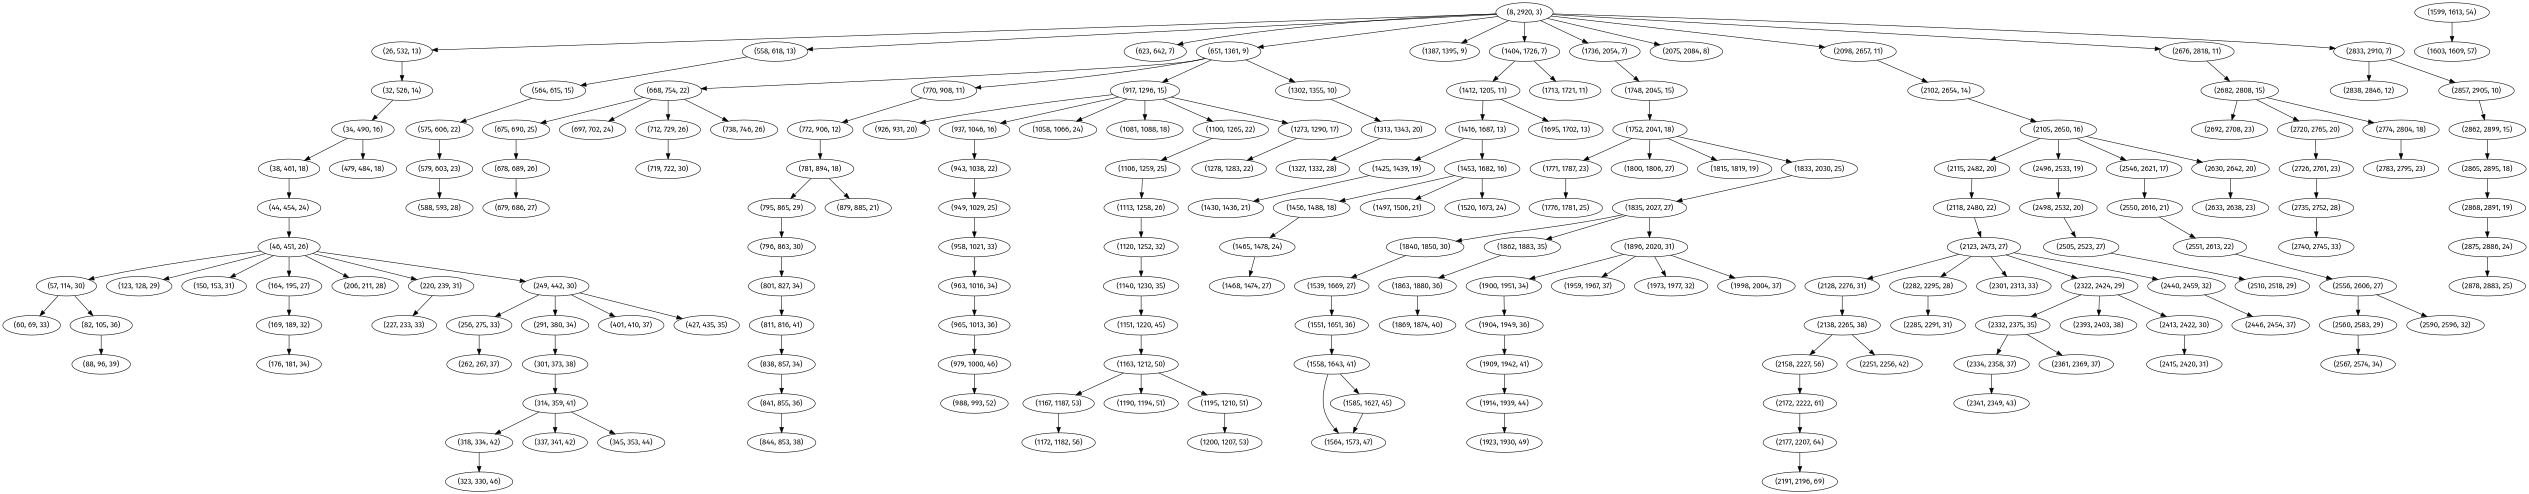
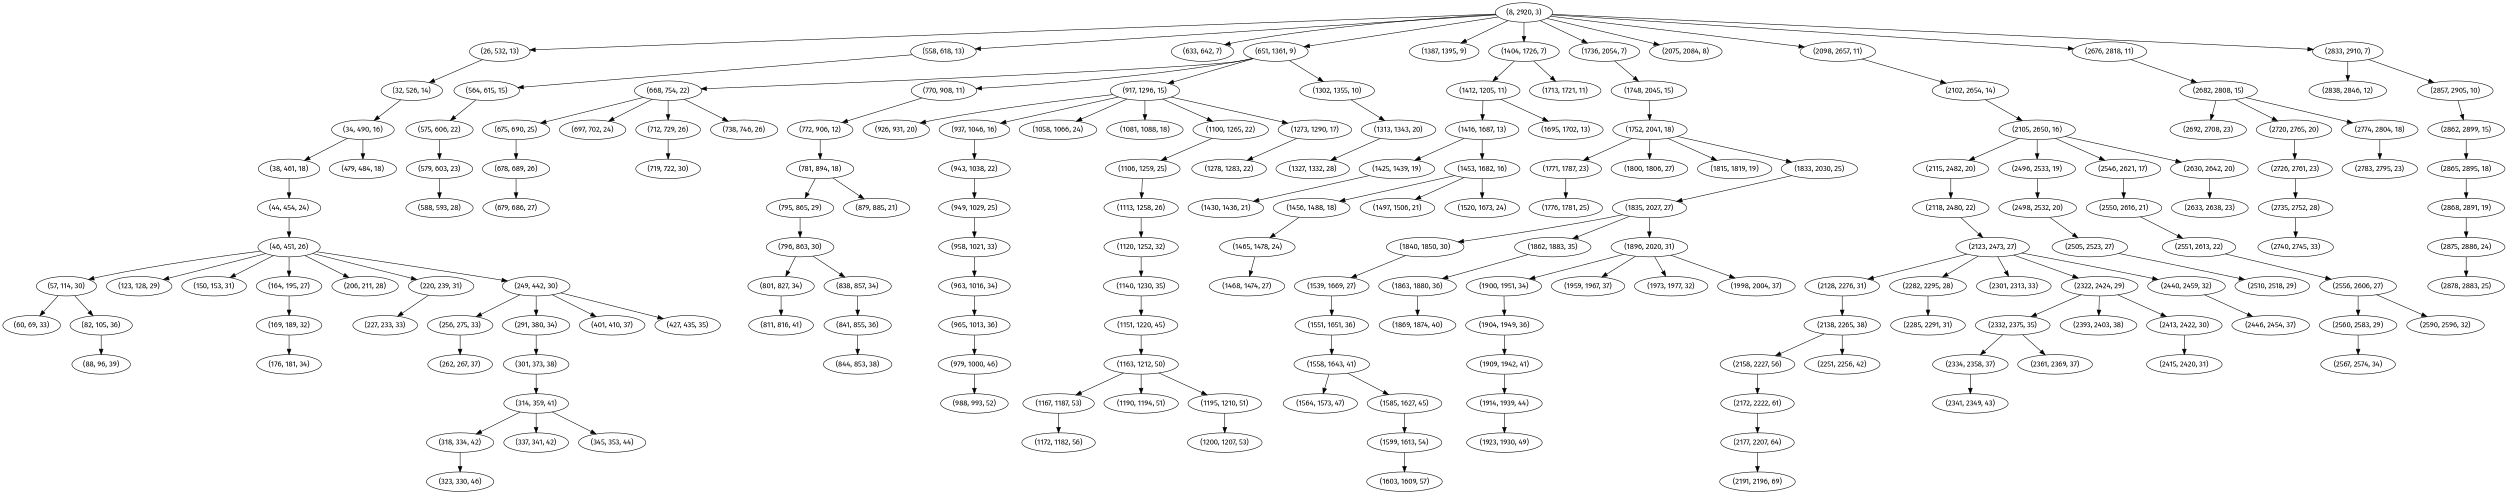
(1155, 52) -> (1202, 52)
(782, 342) -> (827, 265)
(1359, 421) -> (1405, 420)
